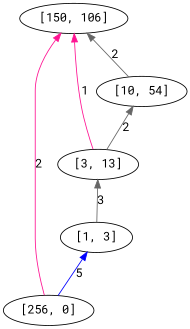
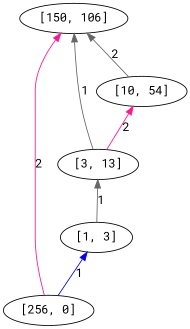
(80, 96) -> (80, 96)
(118, 132) -> (118, 132)
(101, 201) -> (101, 201)
(79, 274) -> (79, 274)
